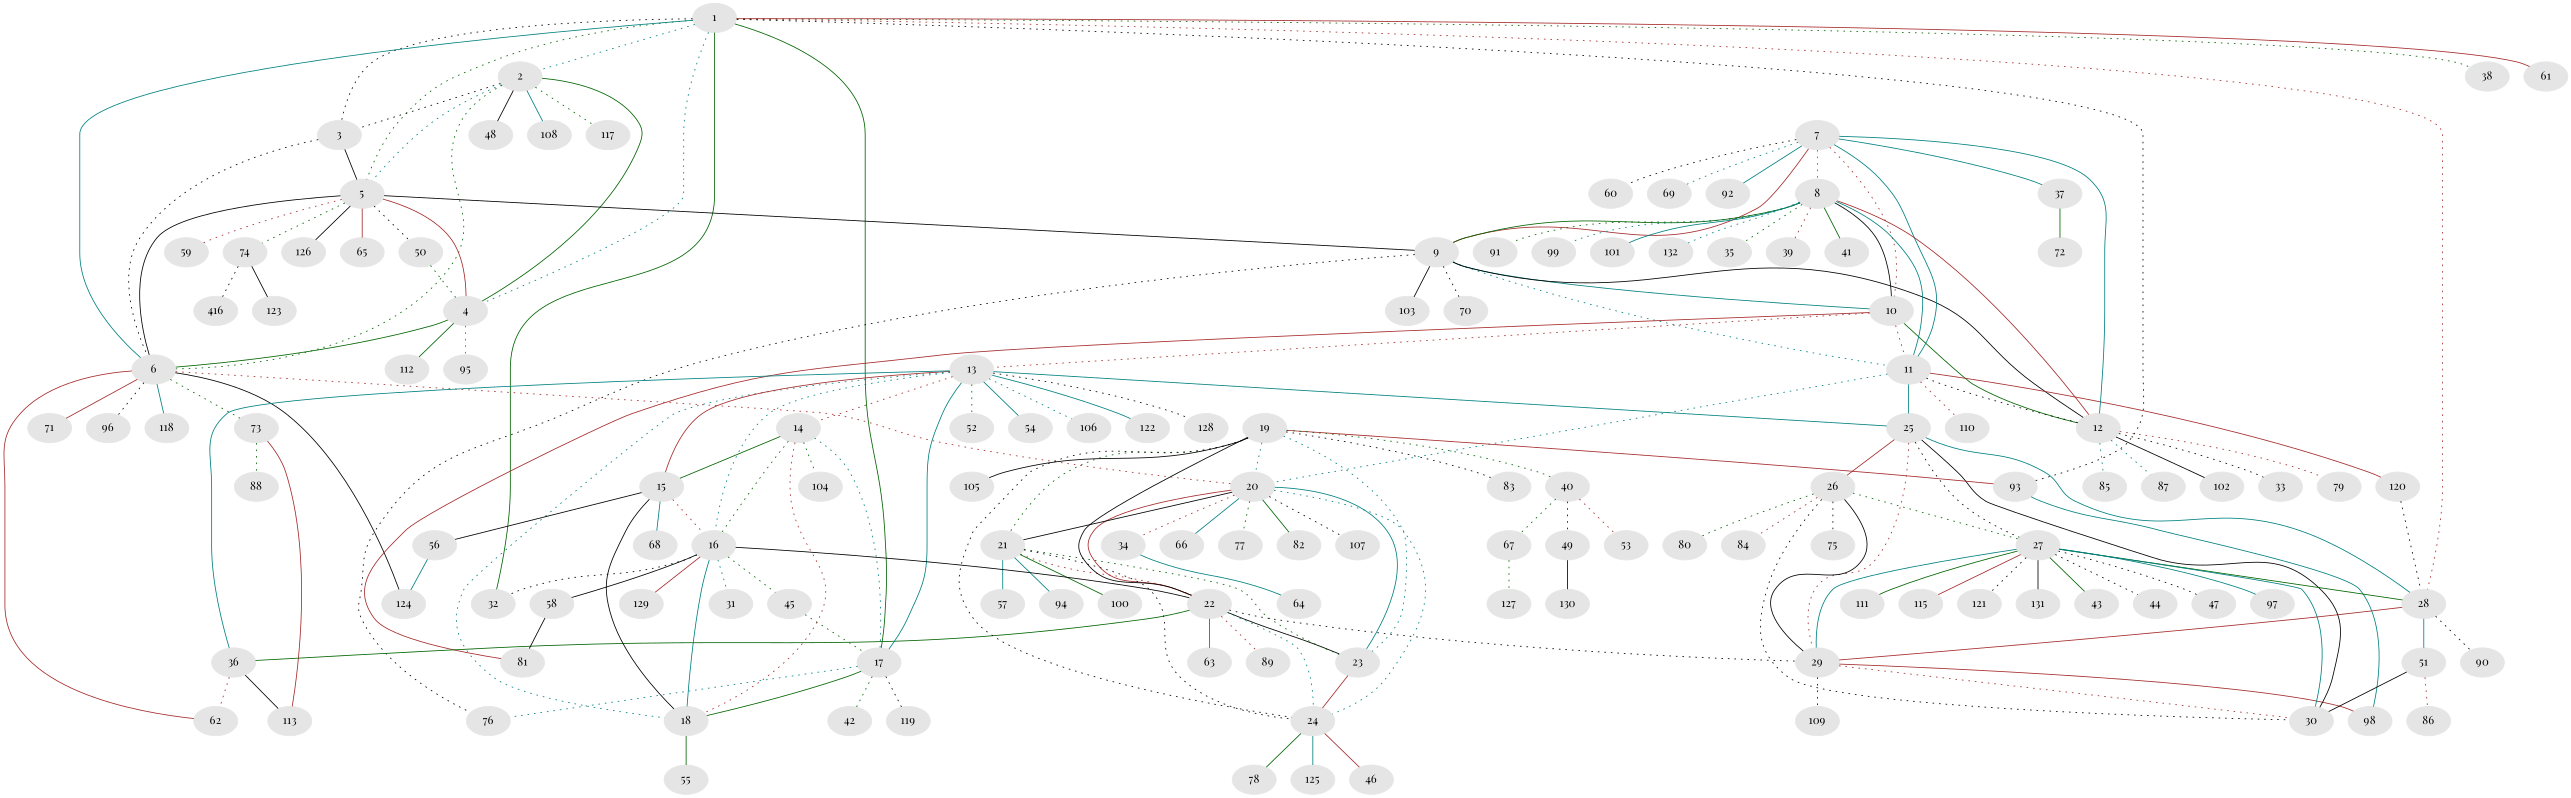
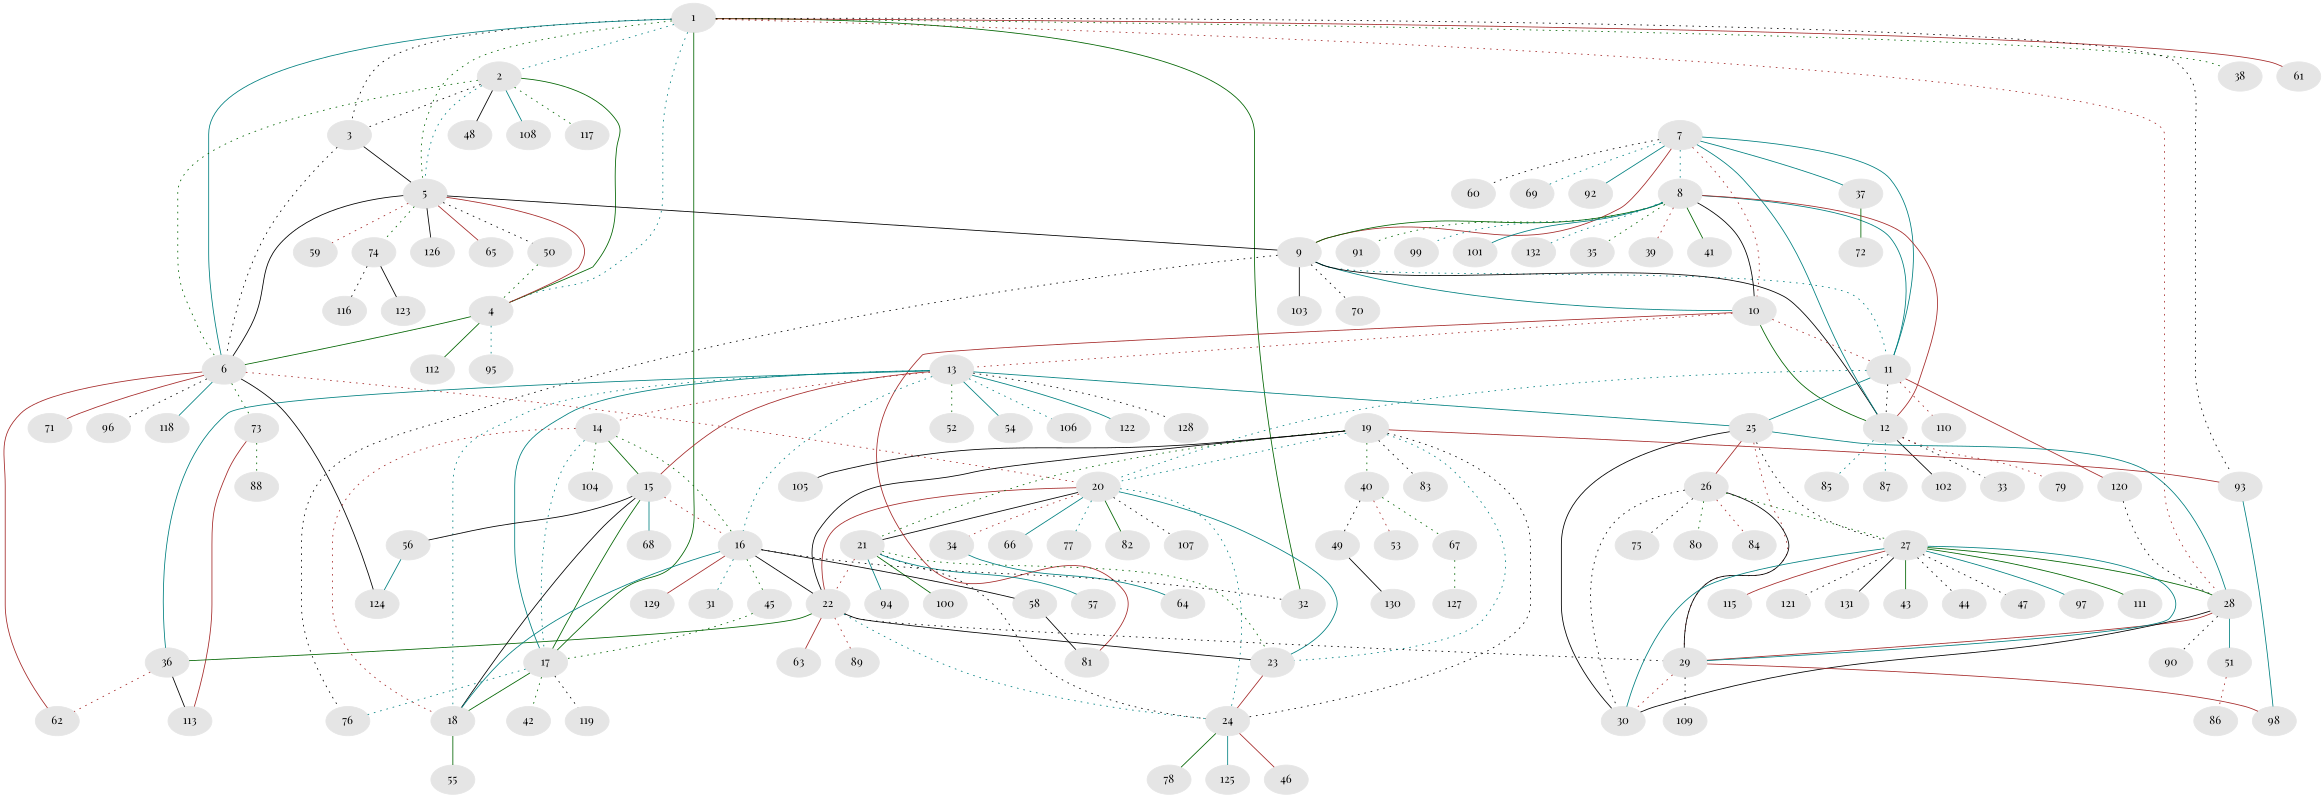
(216, 311) -> (345, 311)
(1247, 516) -> (1084, 516)
none -> (594, 573)
(2368, 692) -> (1924, 657)
